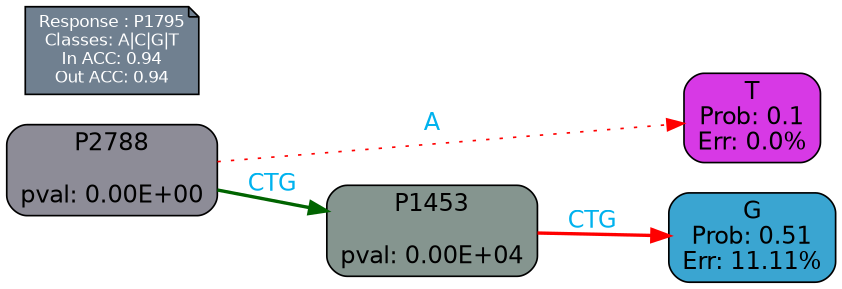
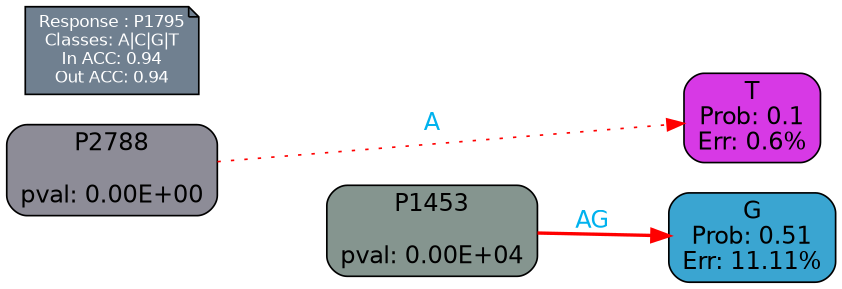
(752, 118) -> (752, 118)
(264, 199) -> none
(592, 222) -> (592, 222)
